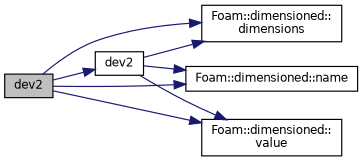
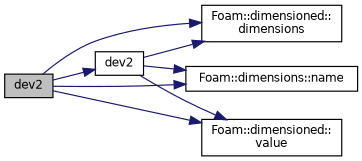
(272, 79) -> (272, 79)
